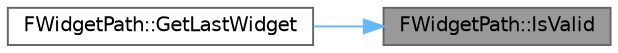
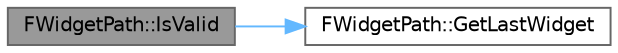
(339, 26) -> (260, 26)
